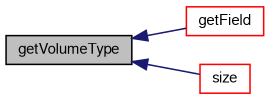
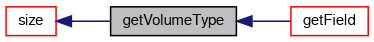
(174, 69) -> (91, 21)
